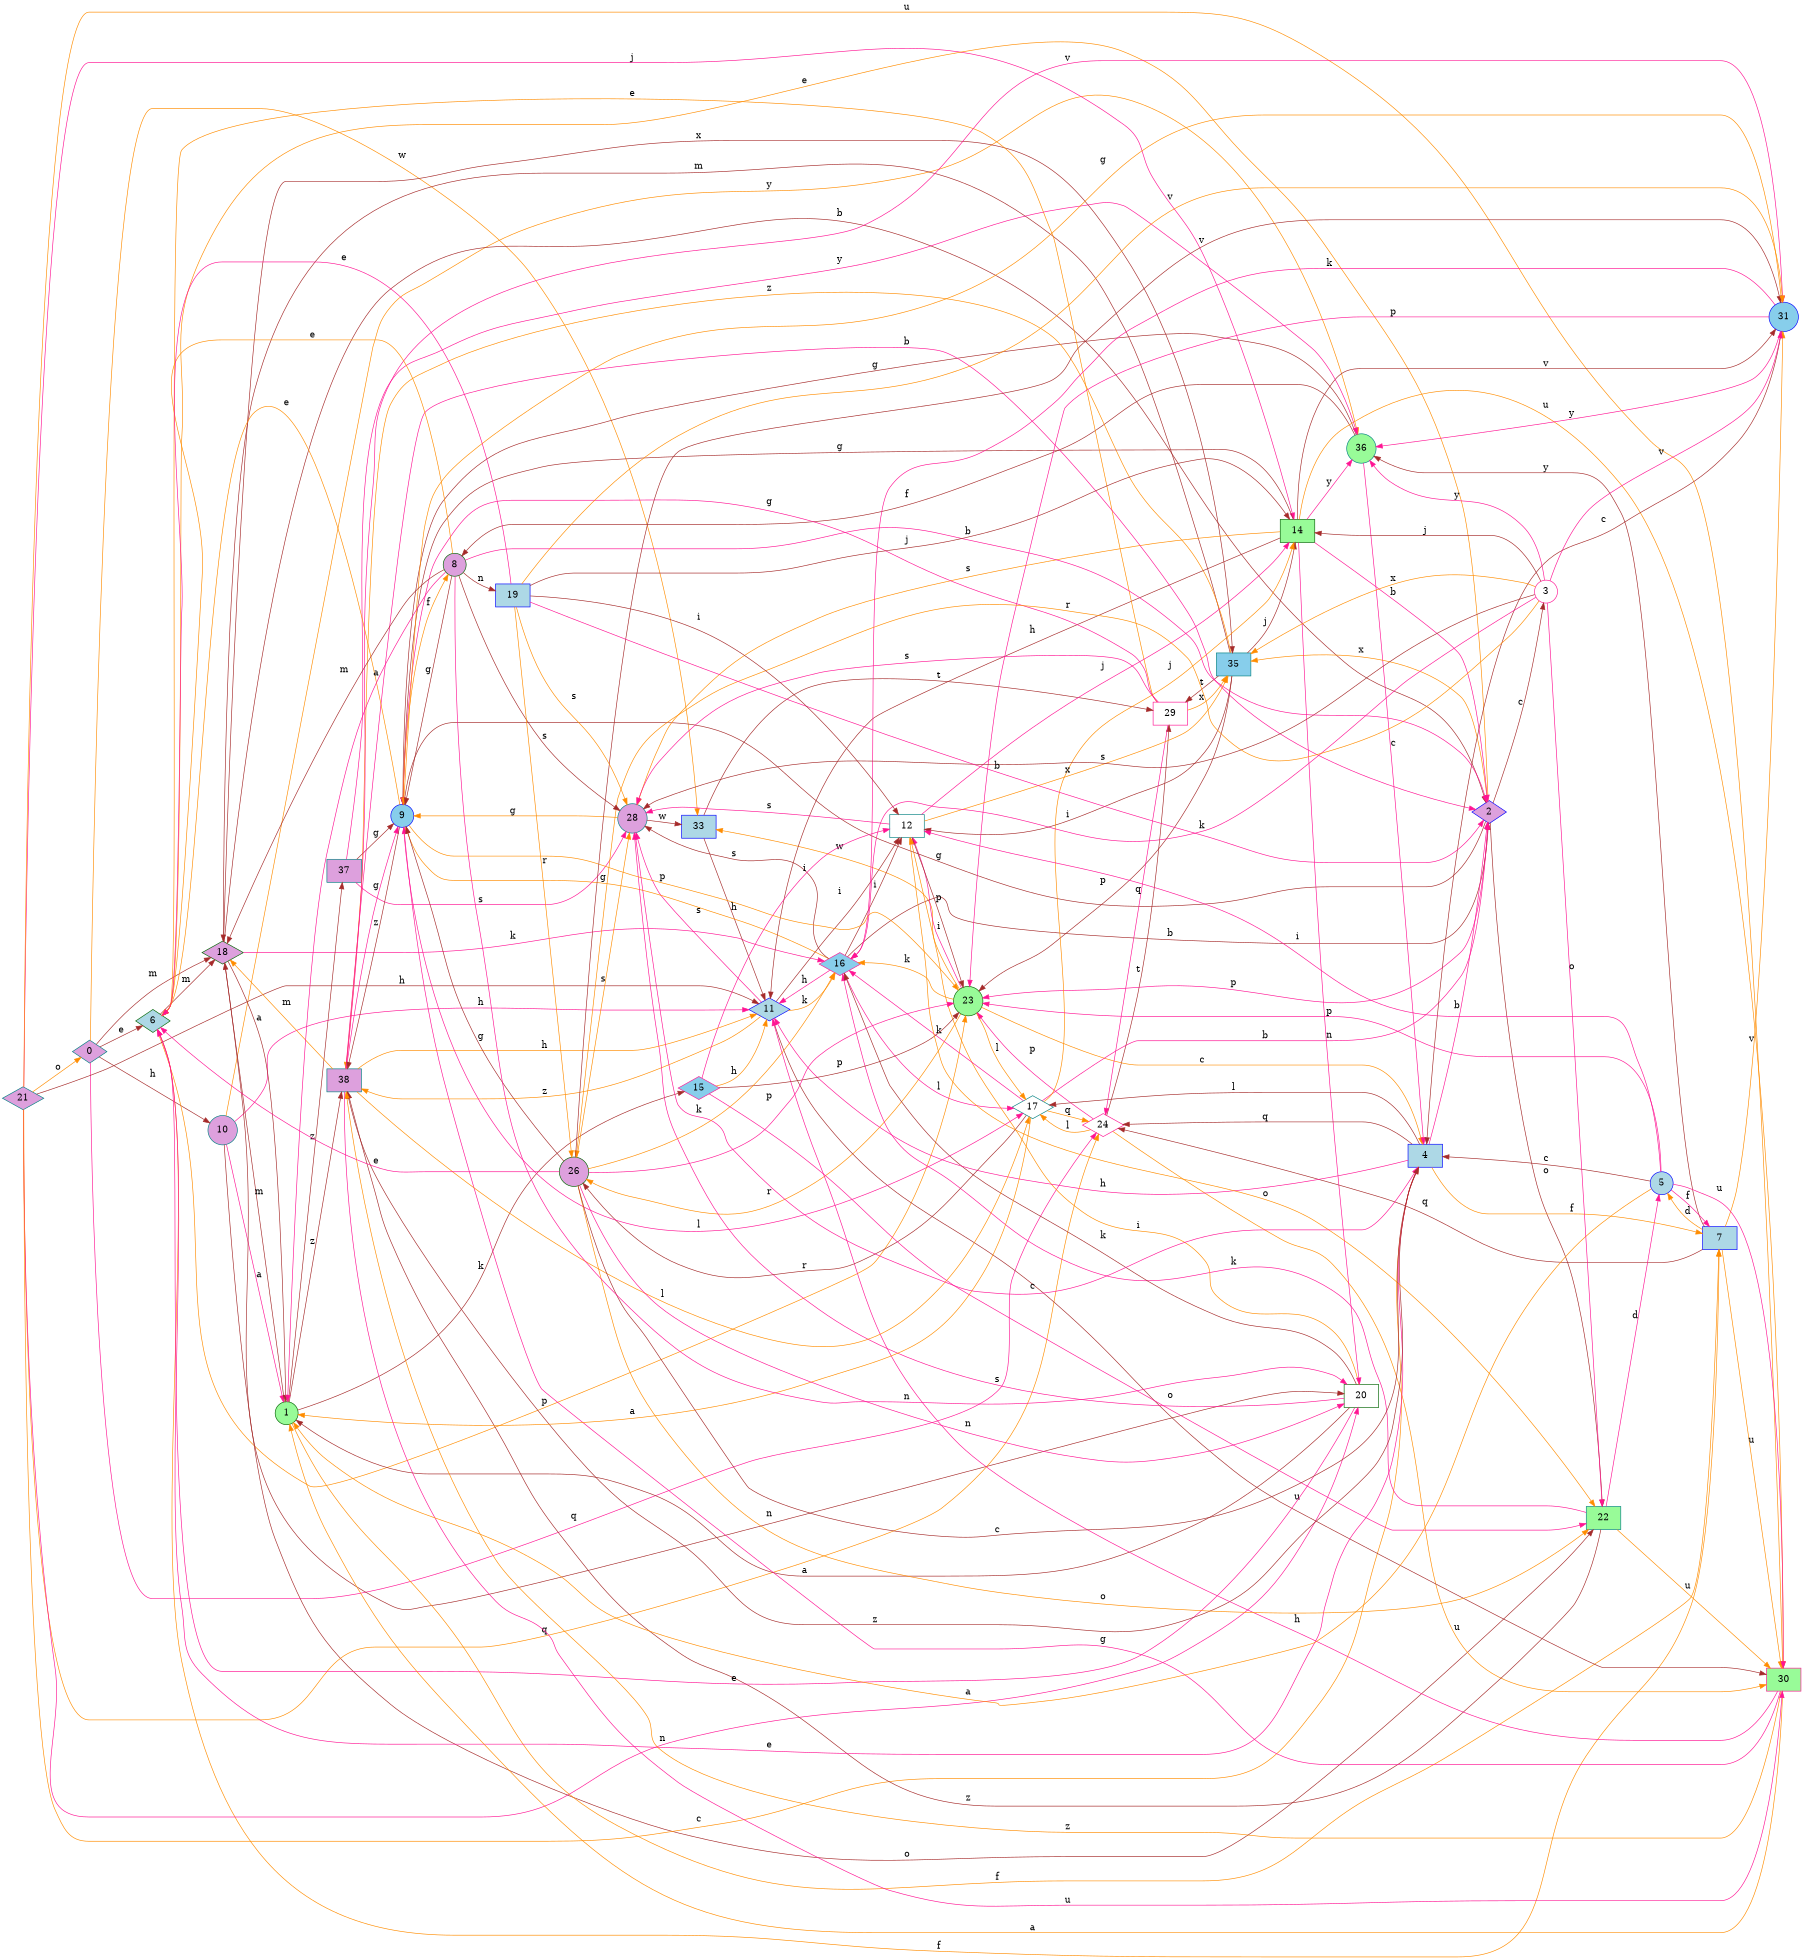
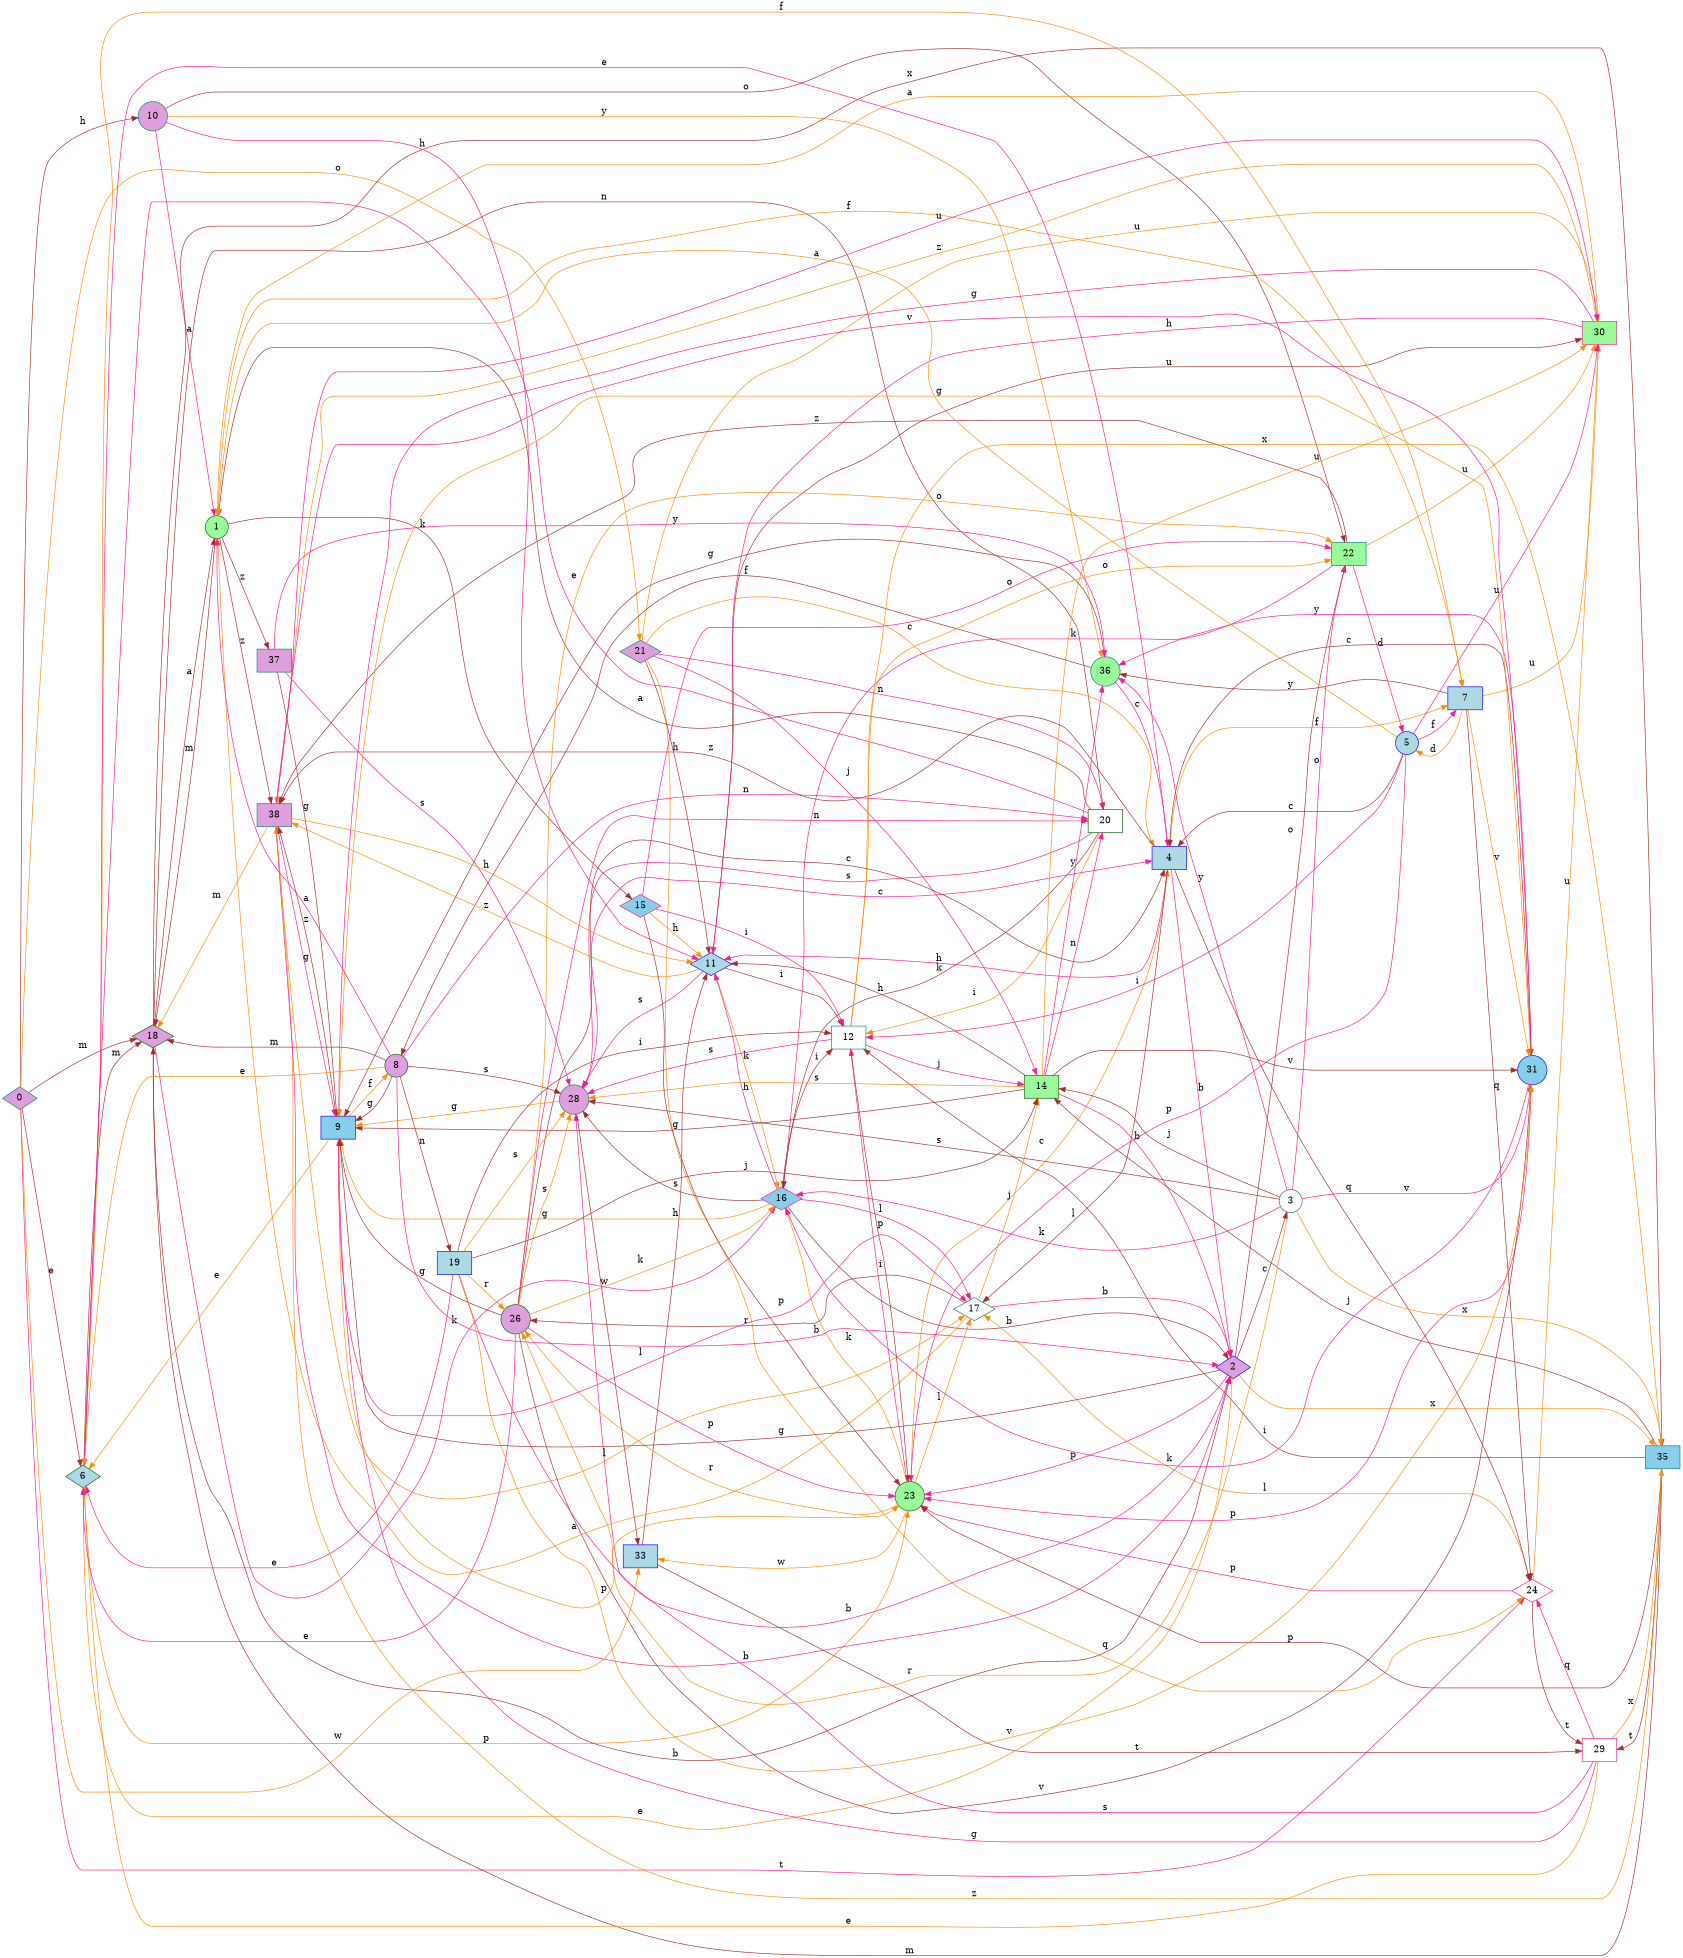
(1546, 592) -> (1291, 1201)
(402, 816) -> (338, 1128)
(939, 1038) -> none
(54, 1077) -> (100, 223)
(1065, 1115) -> none
(574, 1516) -> (781, 1865)
